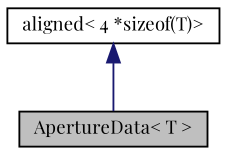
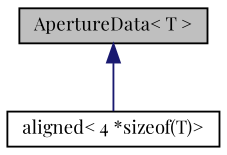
(113, 87) -> (113, 87)
